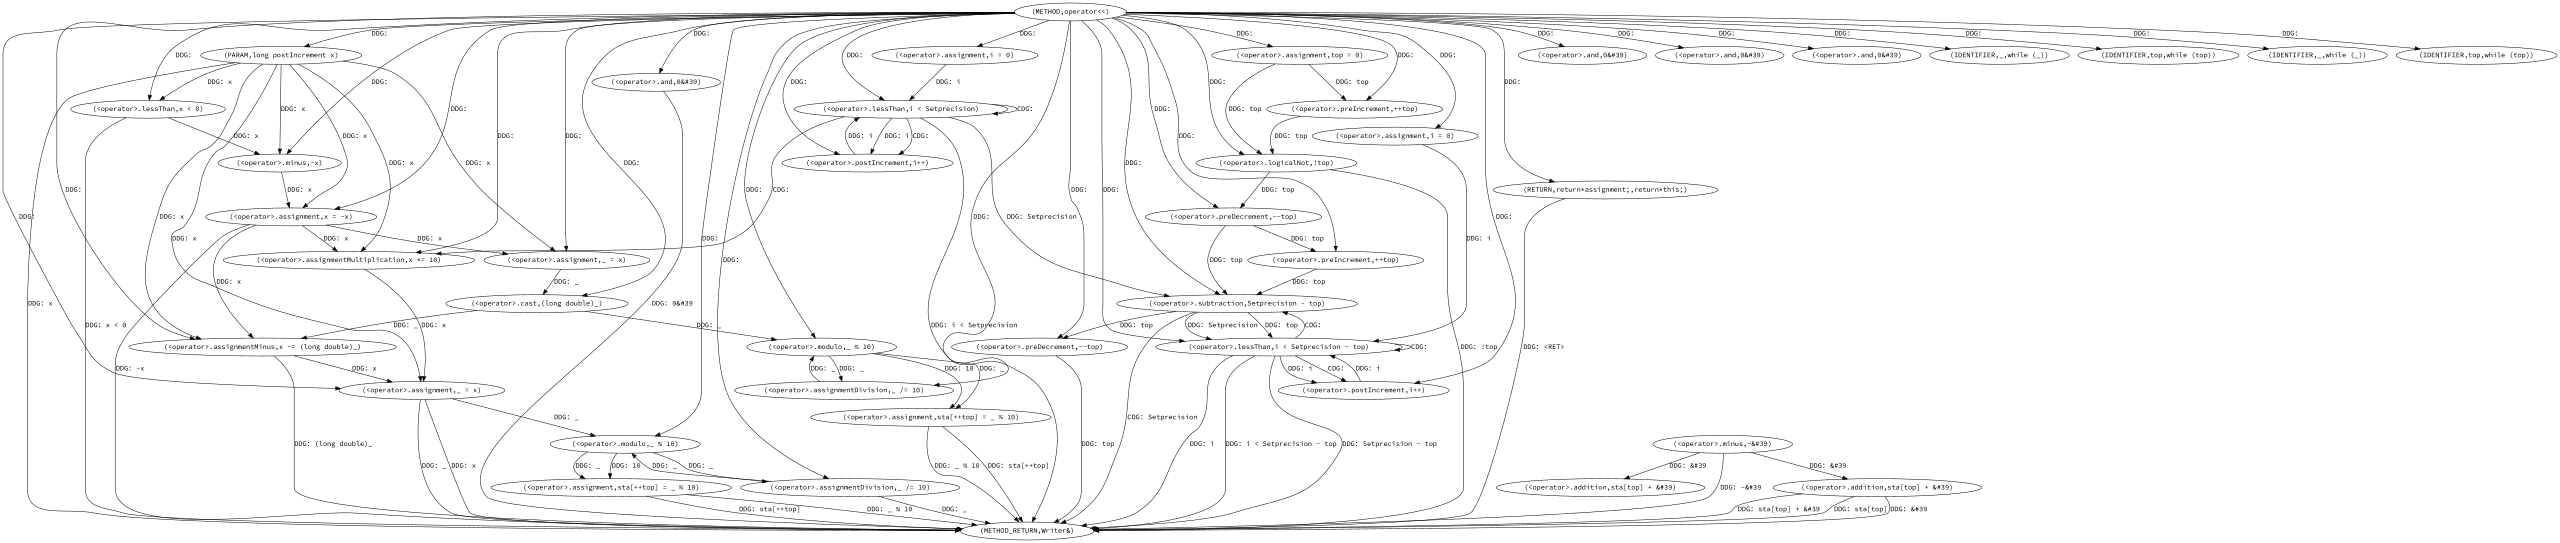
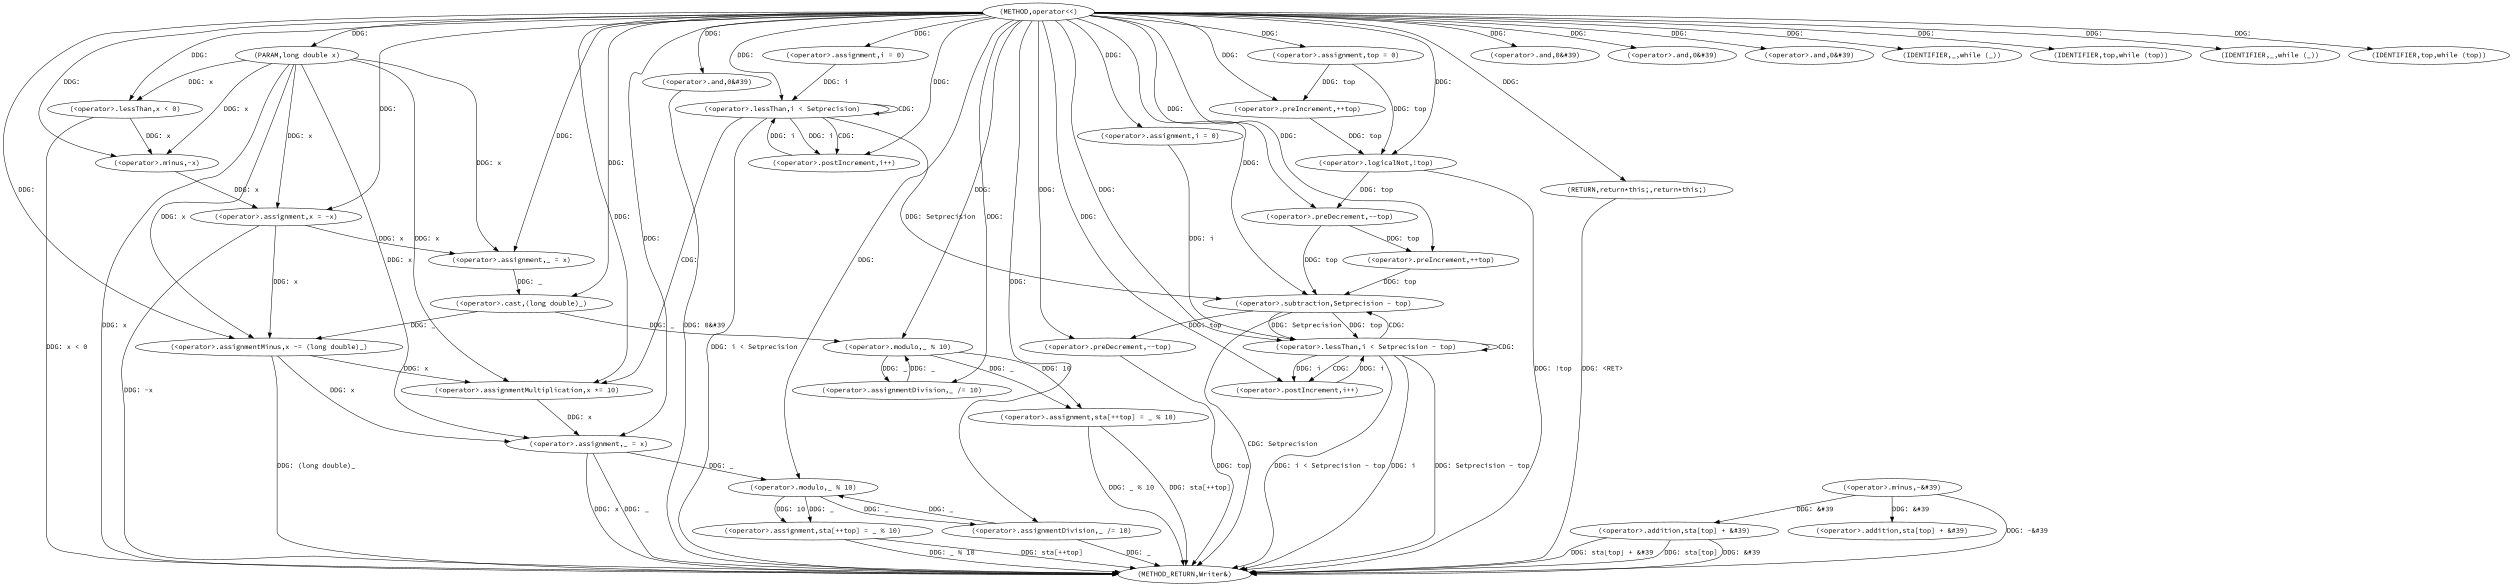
(281, 55) -> (297, 55)
(1606, 190) -> (1637, 190)
(318, 237) -> (387, 370)
